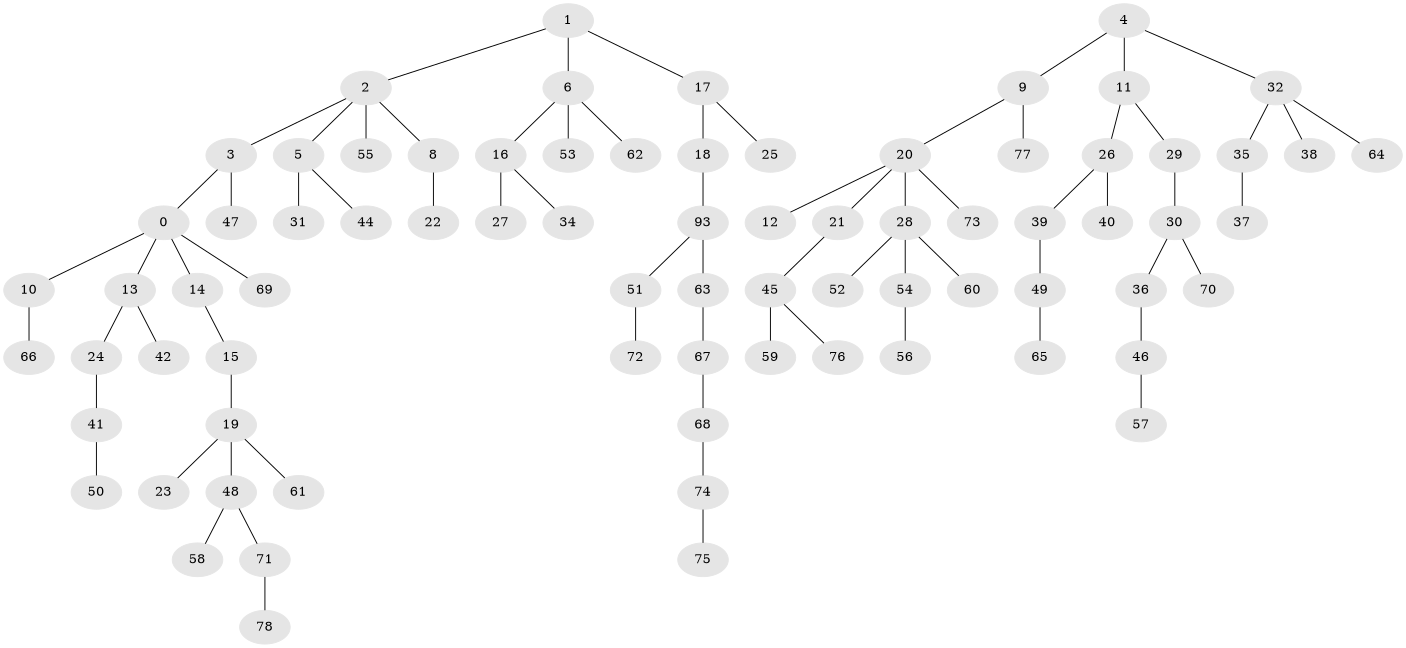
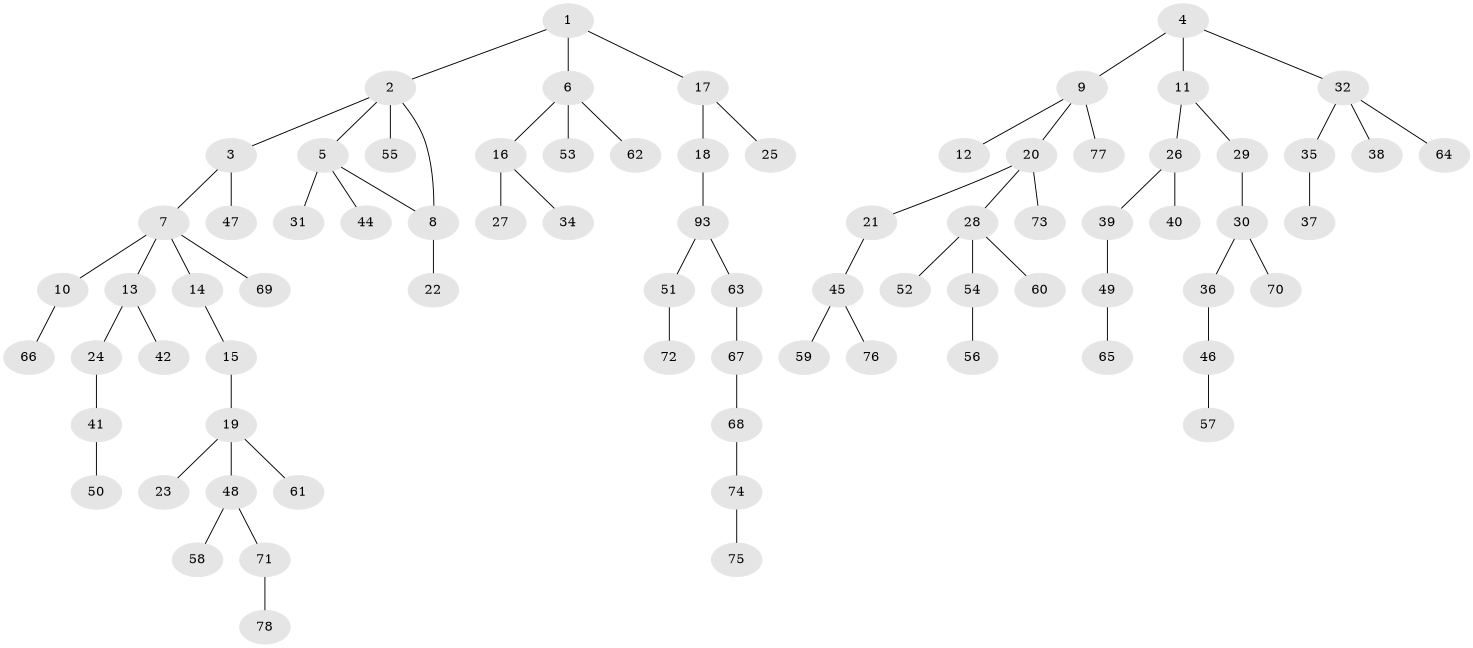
none -> (378, 189)
(838, 189) -> (1023, 122)
(164, 223) -> (164, 223)
